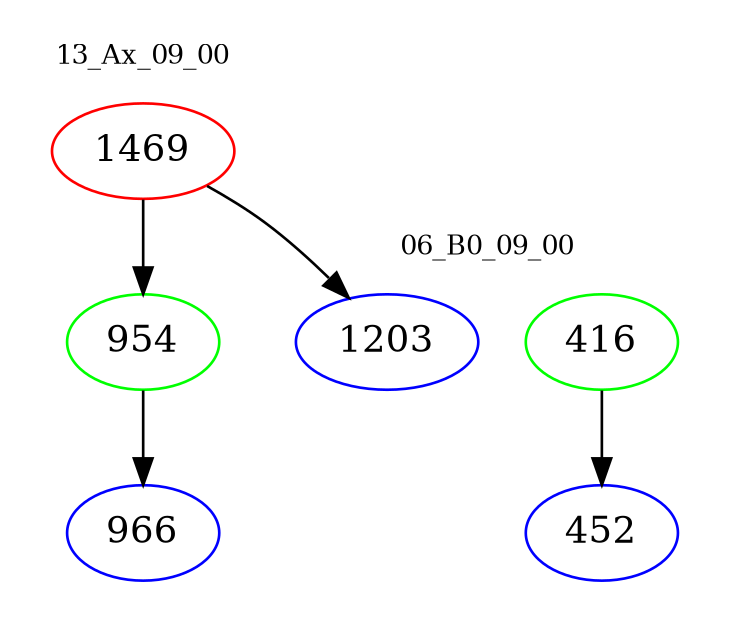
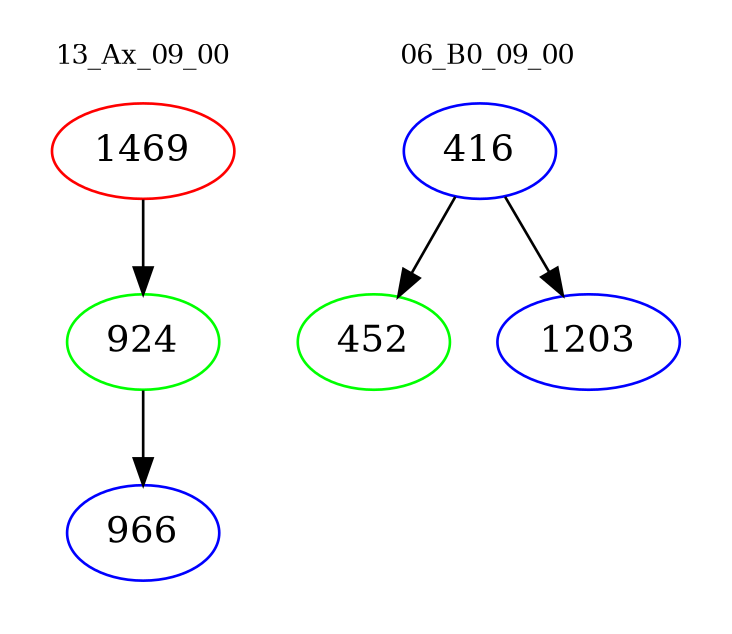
(292, 244) -> (527, 235)
(143, 342) -> (143, 342)
(602, 342) -> (480, 151)
(602, 533) -> (374, 342)
